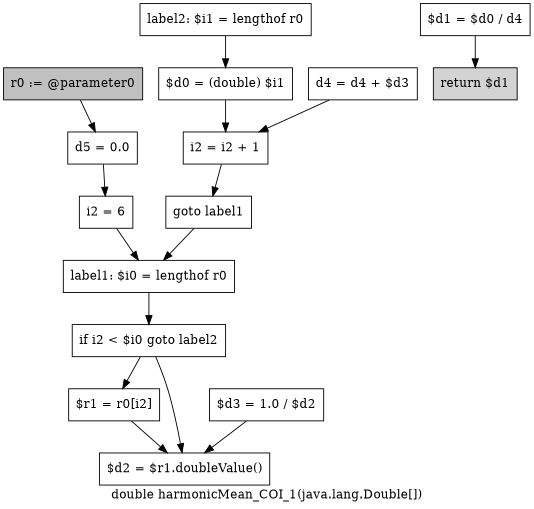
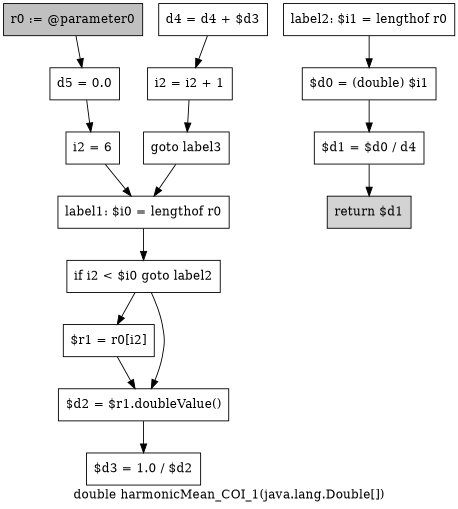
(226, 112) -> (369, 112)
(209, 212) -> (186, 148)
(229, 434) -> (144, 433)
